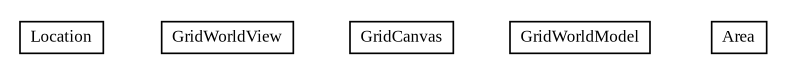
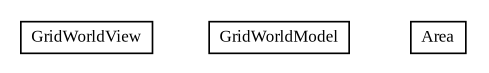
(62, 37) -> none
(402, 37) -> none
